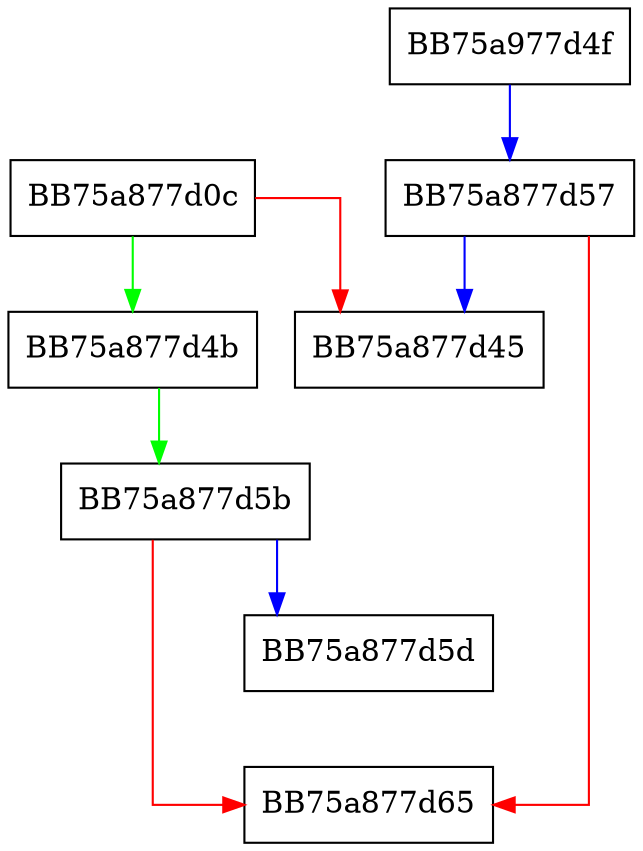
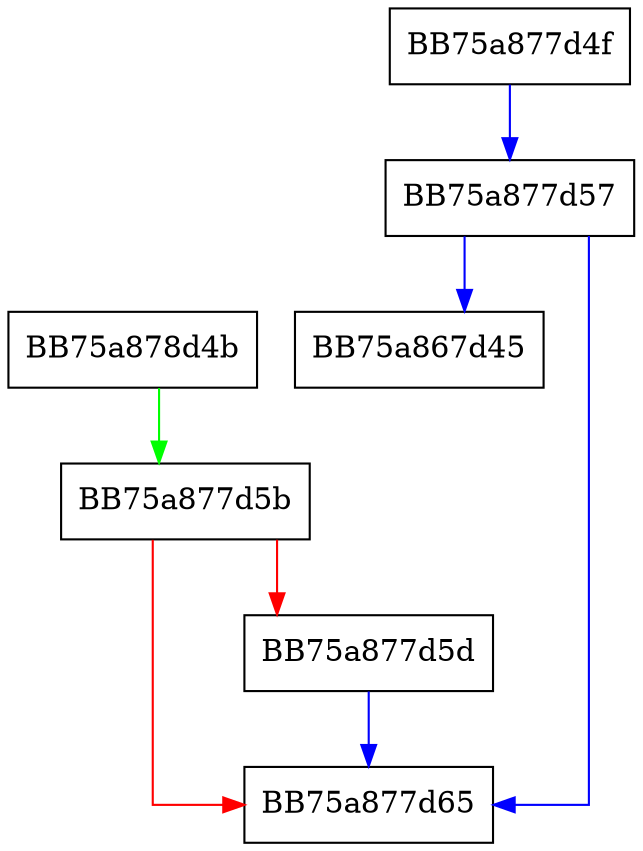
(510, 46) -> (510, 46)
(133, 198) -> none
(133, 350) -> (133, 350)
(419, 350) -> (419, 350)
(589, 558) -> (589, 558)
(277, 567) -> (277, 567)
none -> (369, 718)
